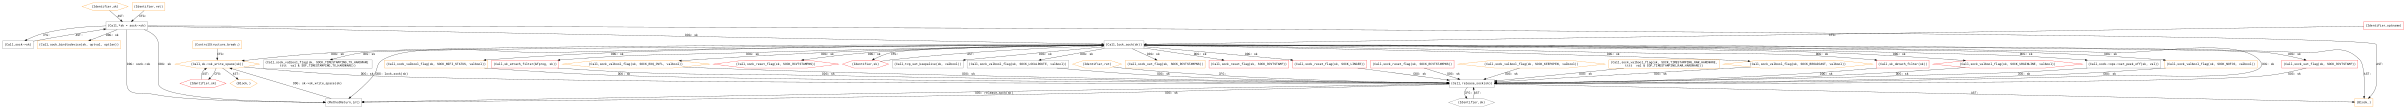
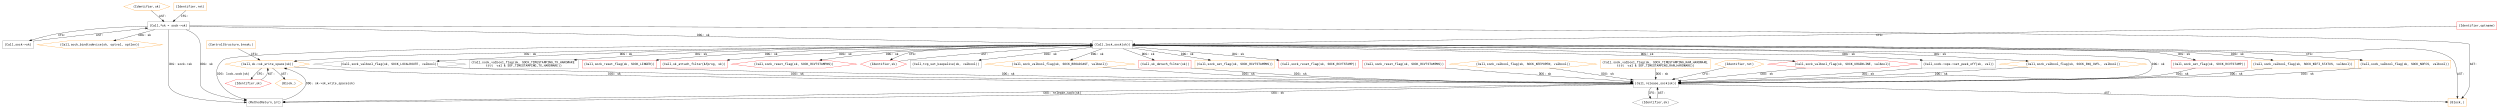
(79, 45) -> (100, 45)
(2111, 54) -> (2311, 54)
(1018, 64) -> (390, 64)
(1002, 78) -> none
